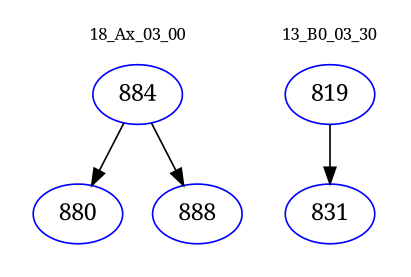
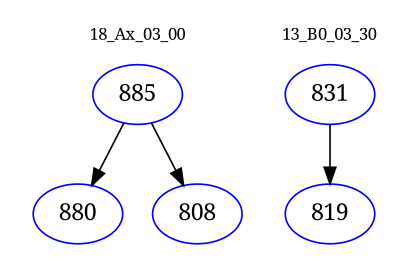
(138, 95) -> (138, 95)
(330, 146) -> (330, 146)
(197, 214) -> (197, 214)
